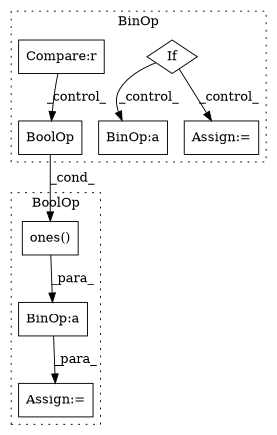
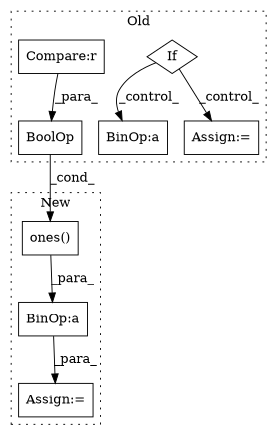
(139, 22) -> (139, 22)
(76, 97) -> (76, 97)
(56, 203) -> (56, 203)
